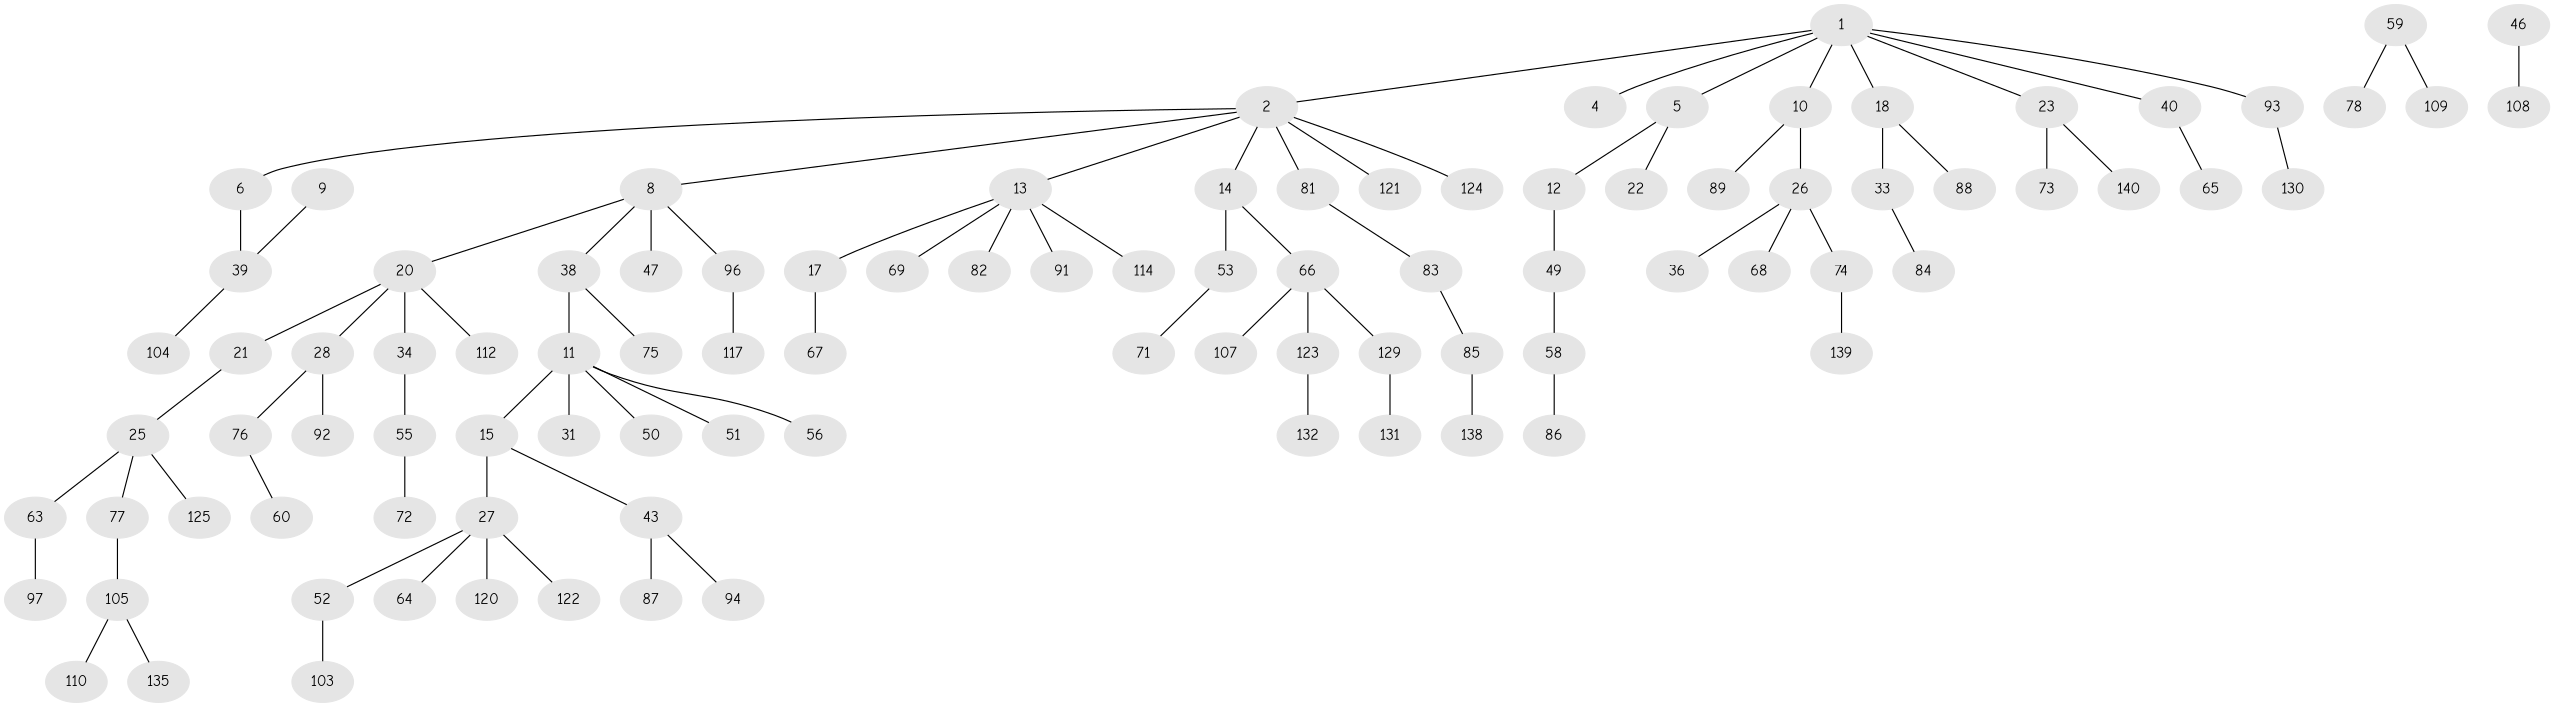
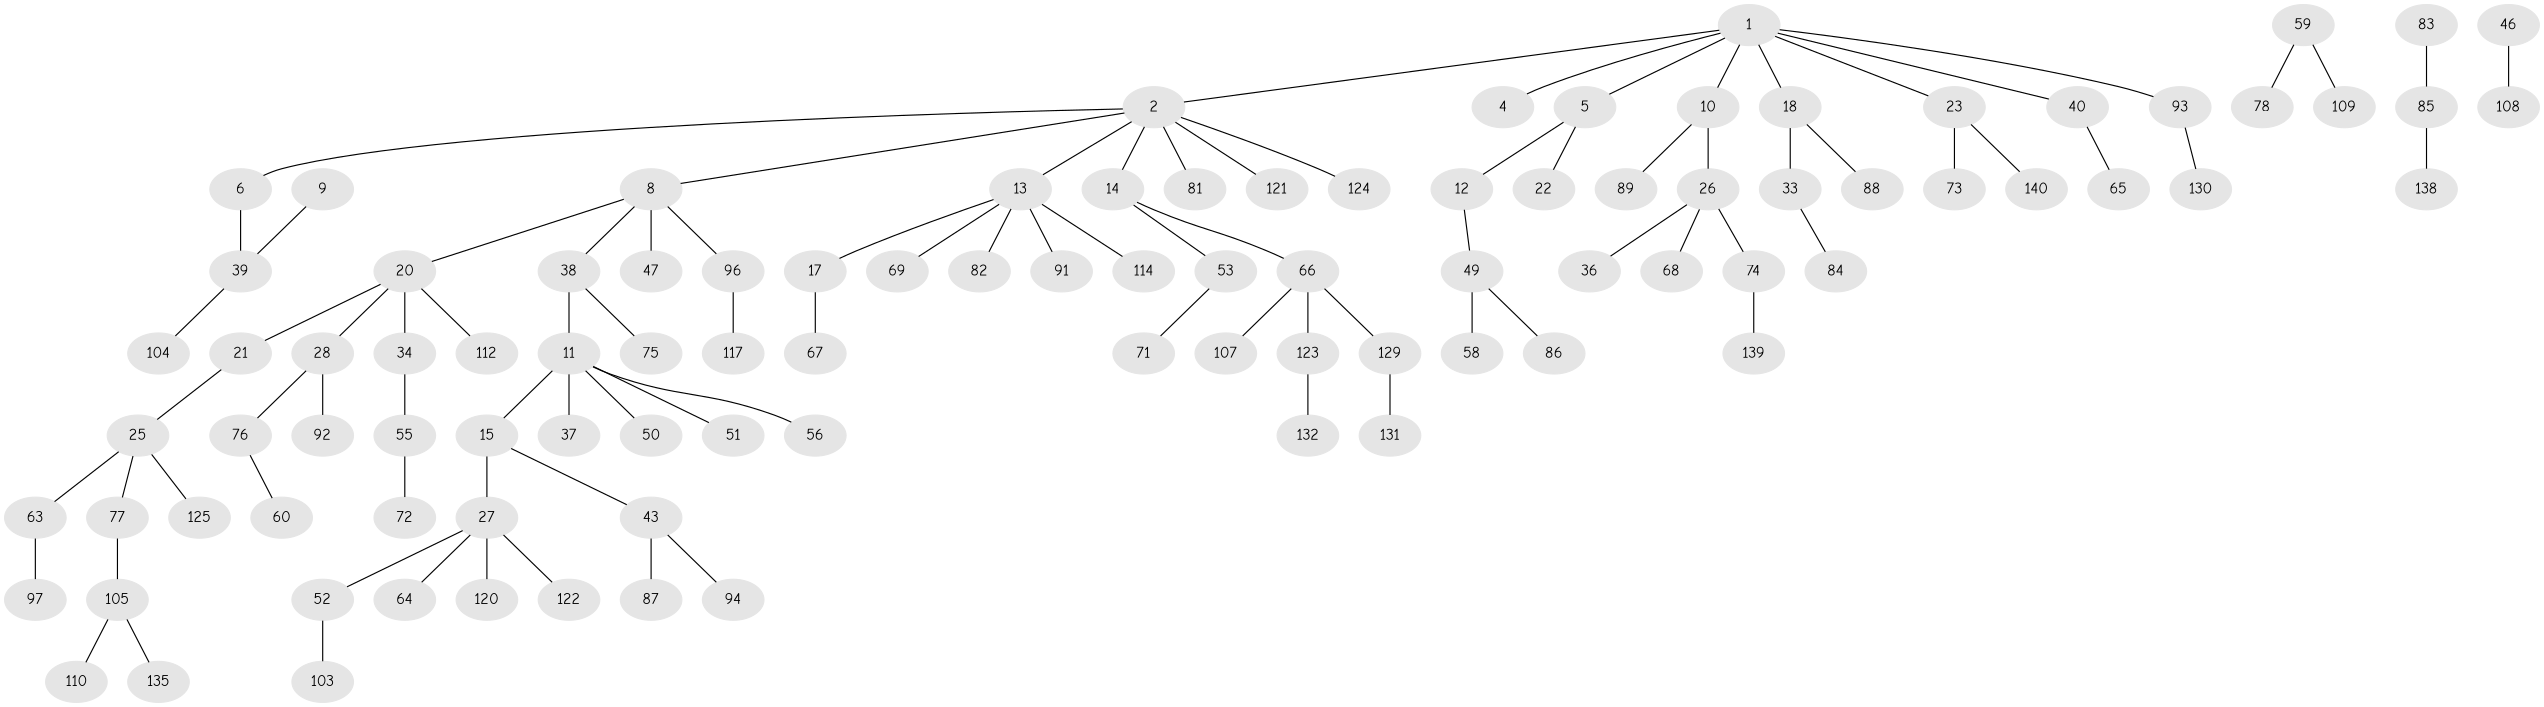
(1370, 230) -> none
(1554, 395) -> (1513, 312)
(569, 436) -> (569, 436)
